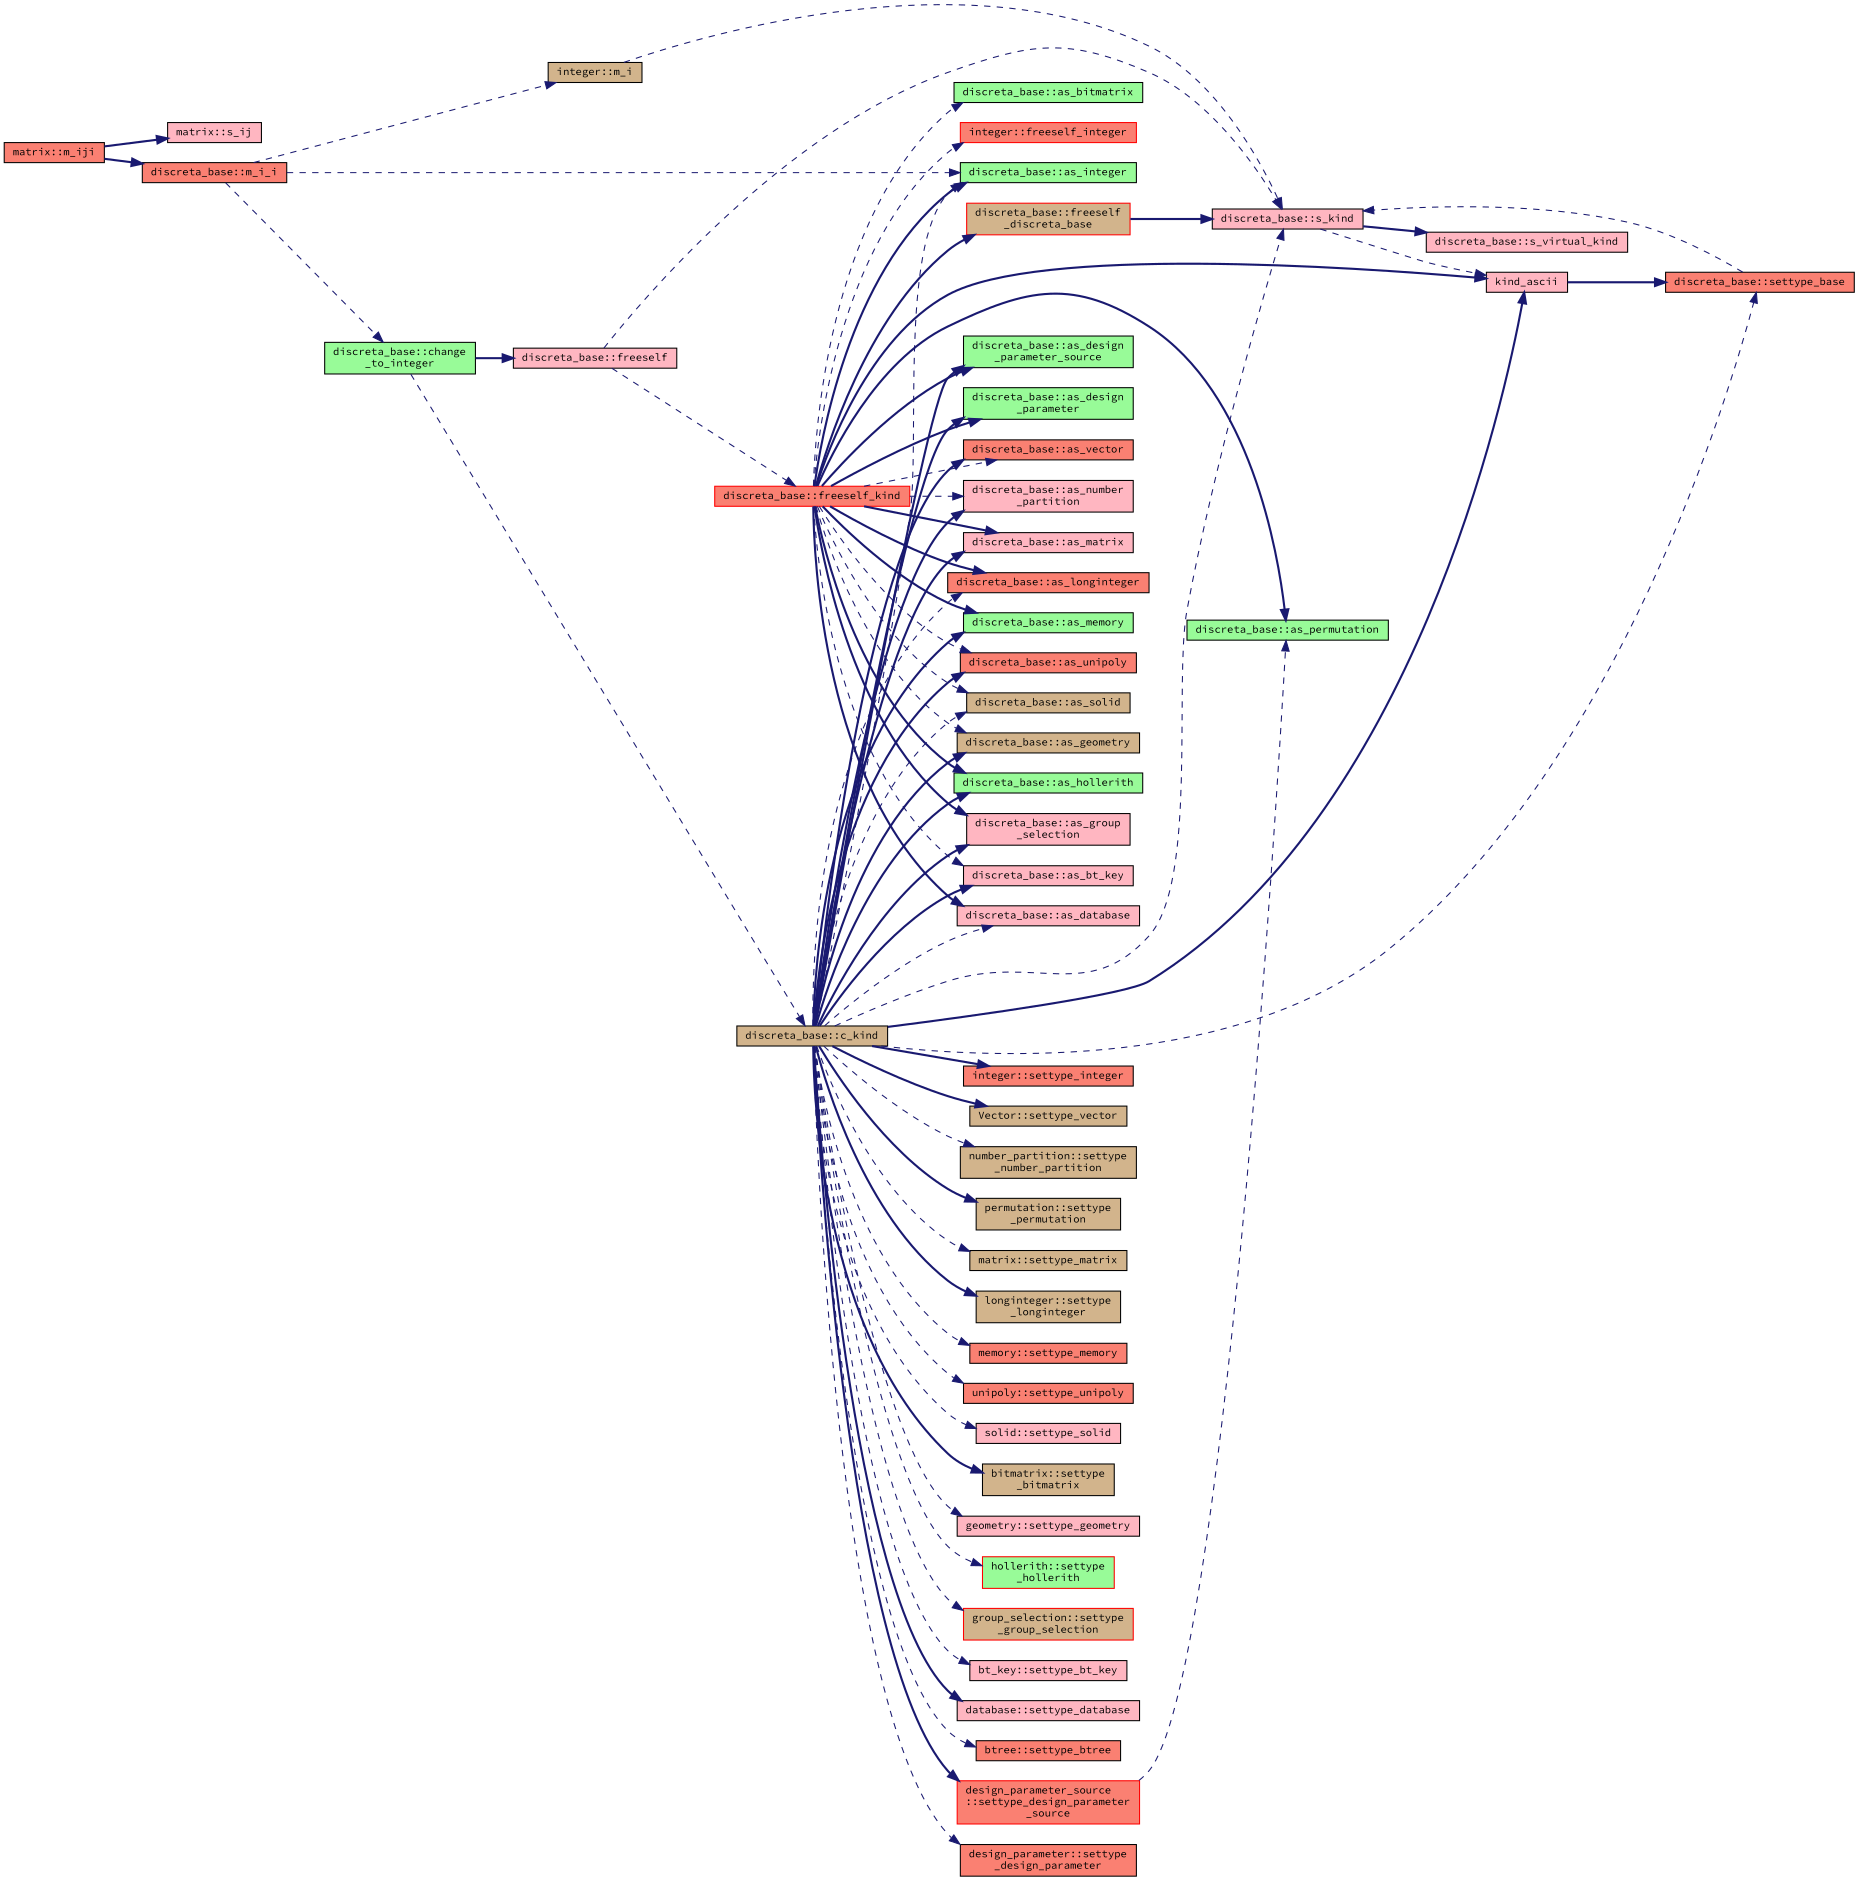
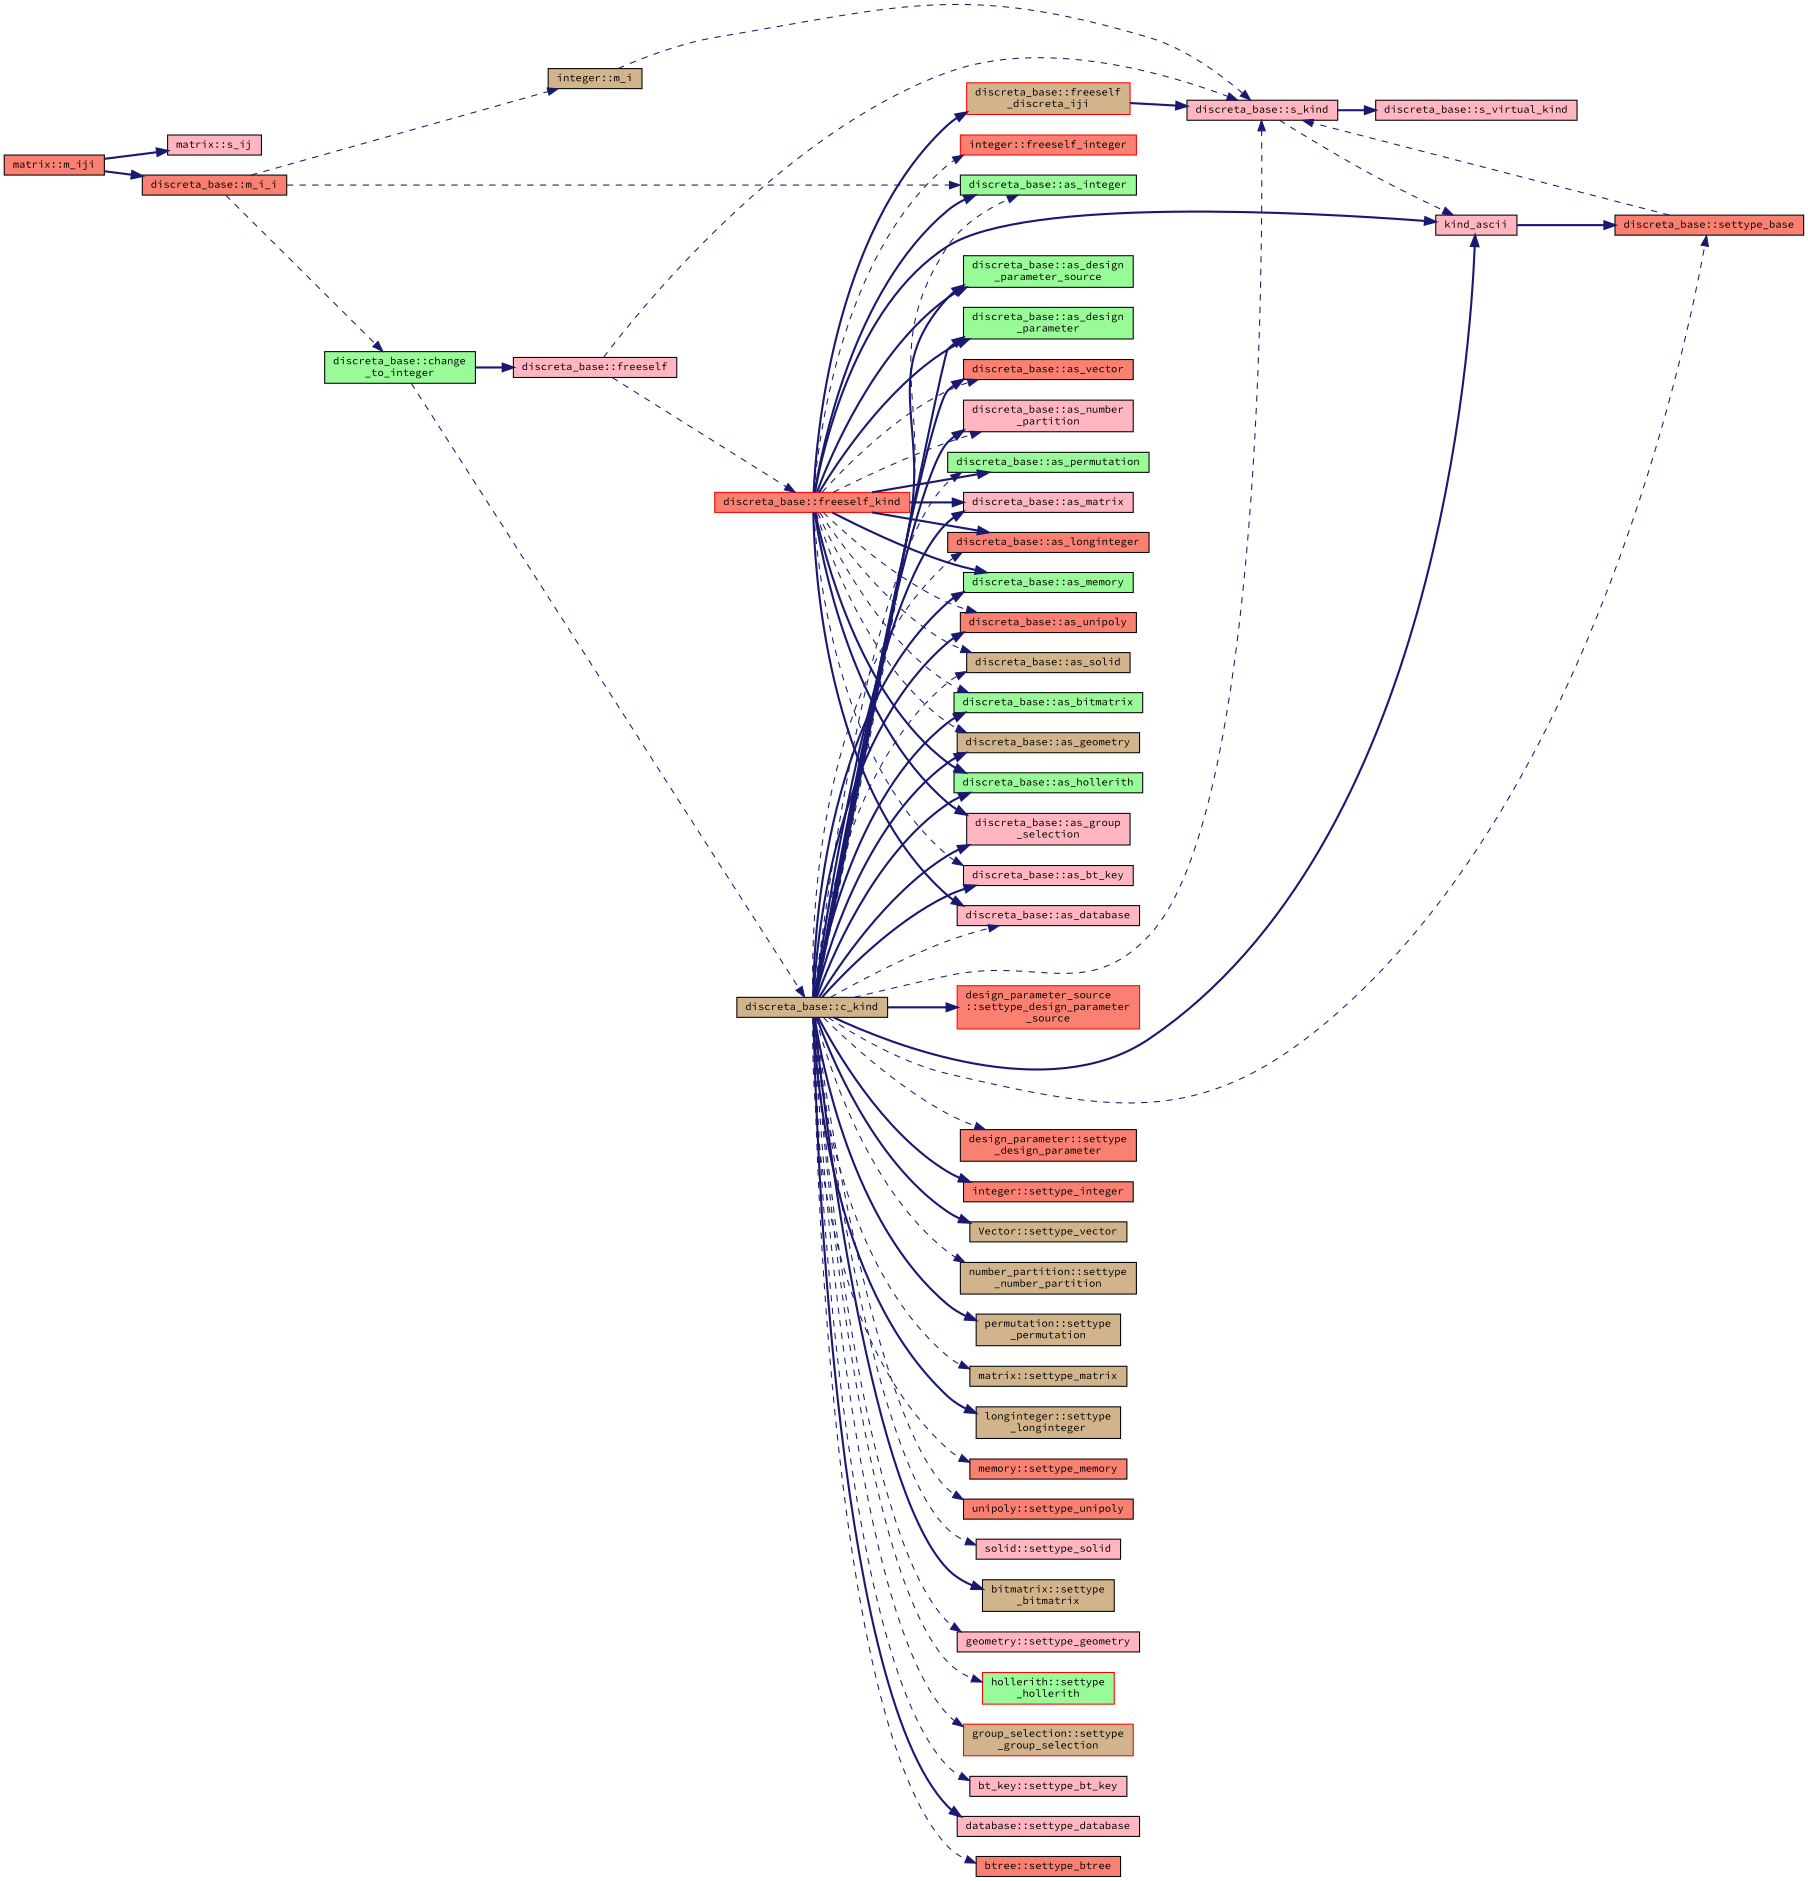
(1048, 219) -> (1048, 99)
none -> (860, 844)
(1243, 1222) -> (857, 729)
